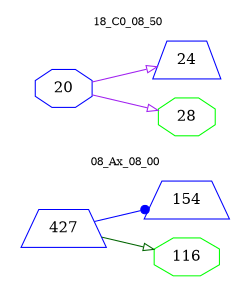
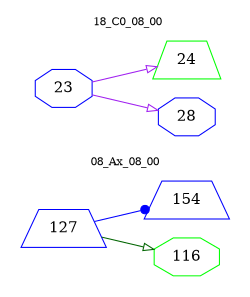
(128, 23) -> (128, 23)
(187, 60) -> (187, 60)
(64, 88) -> (64, 88)
(187, 117) -> (187, 117)
(64, 228) -> (64, 228)
